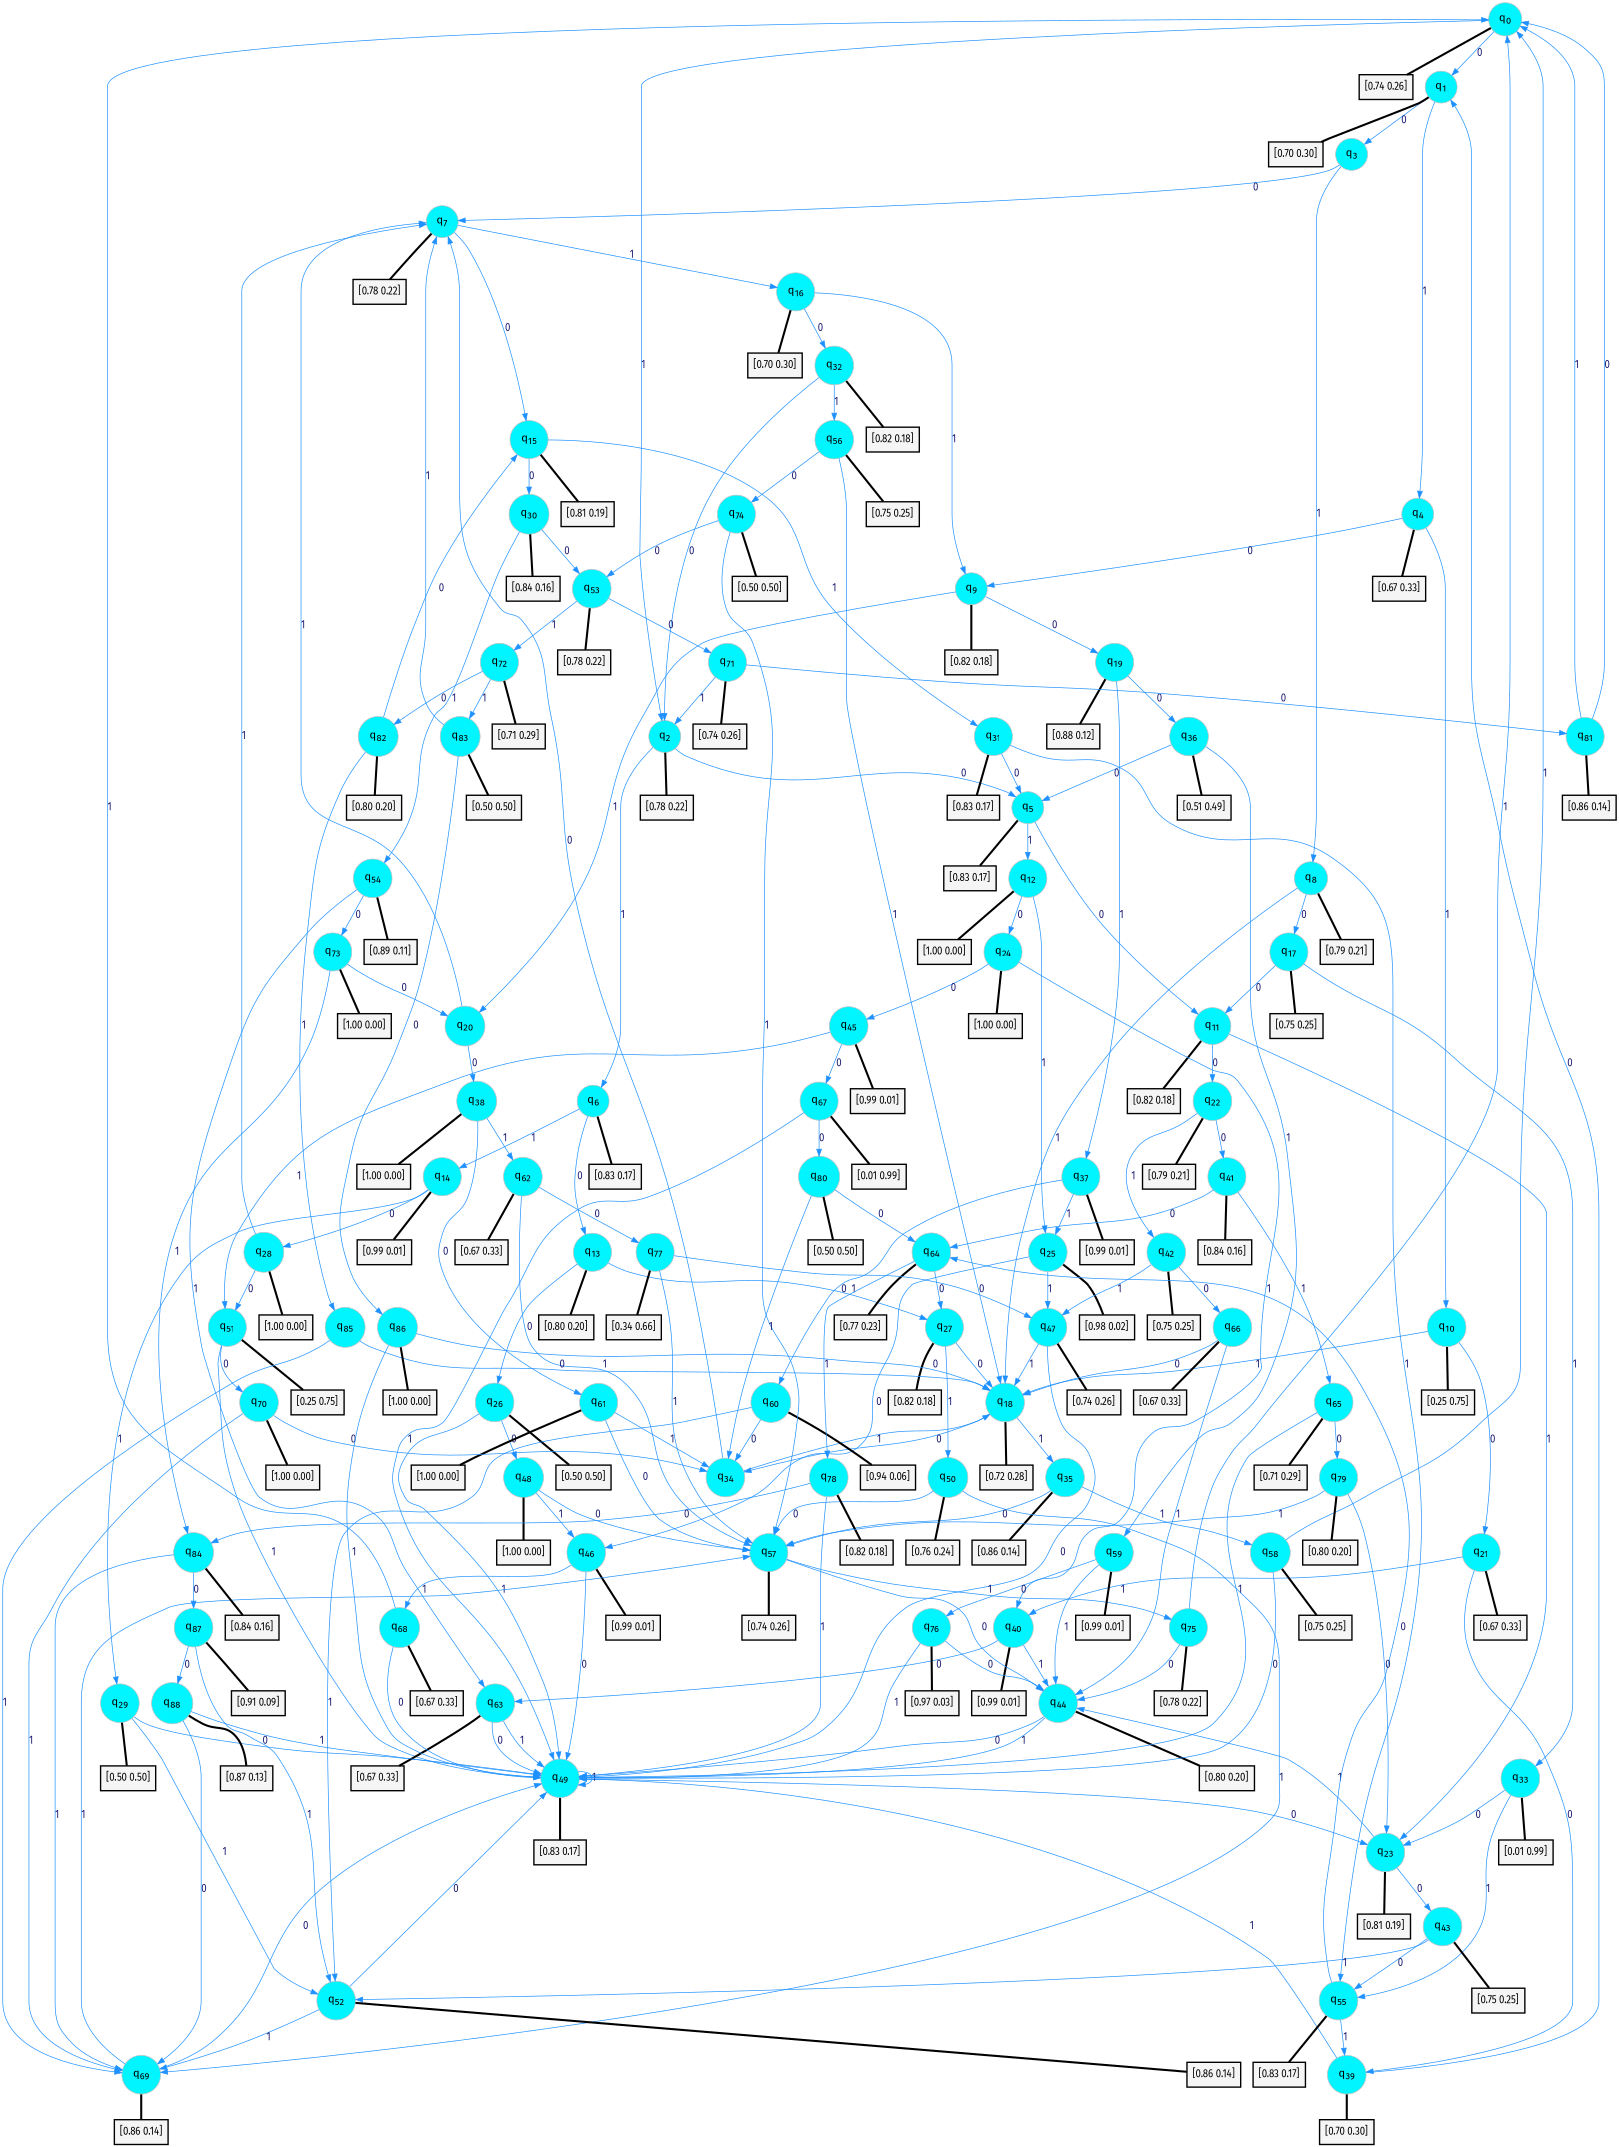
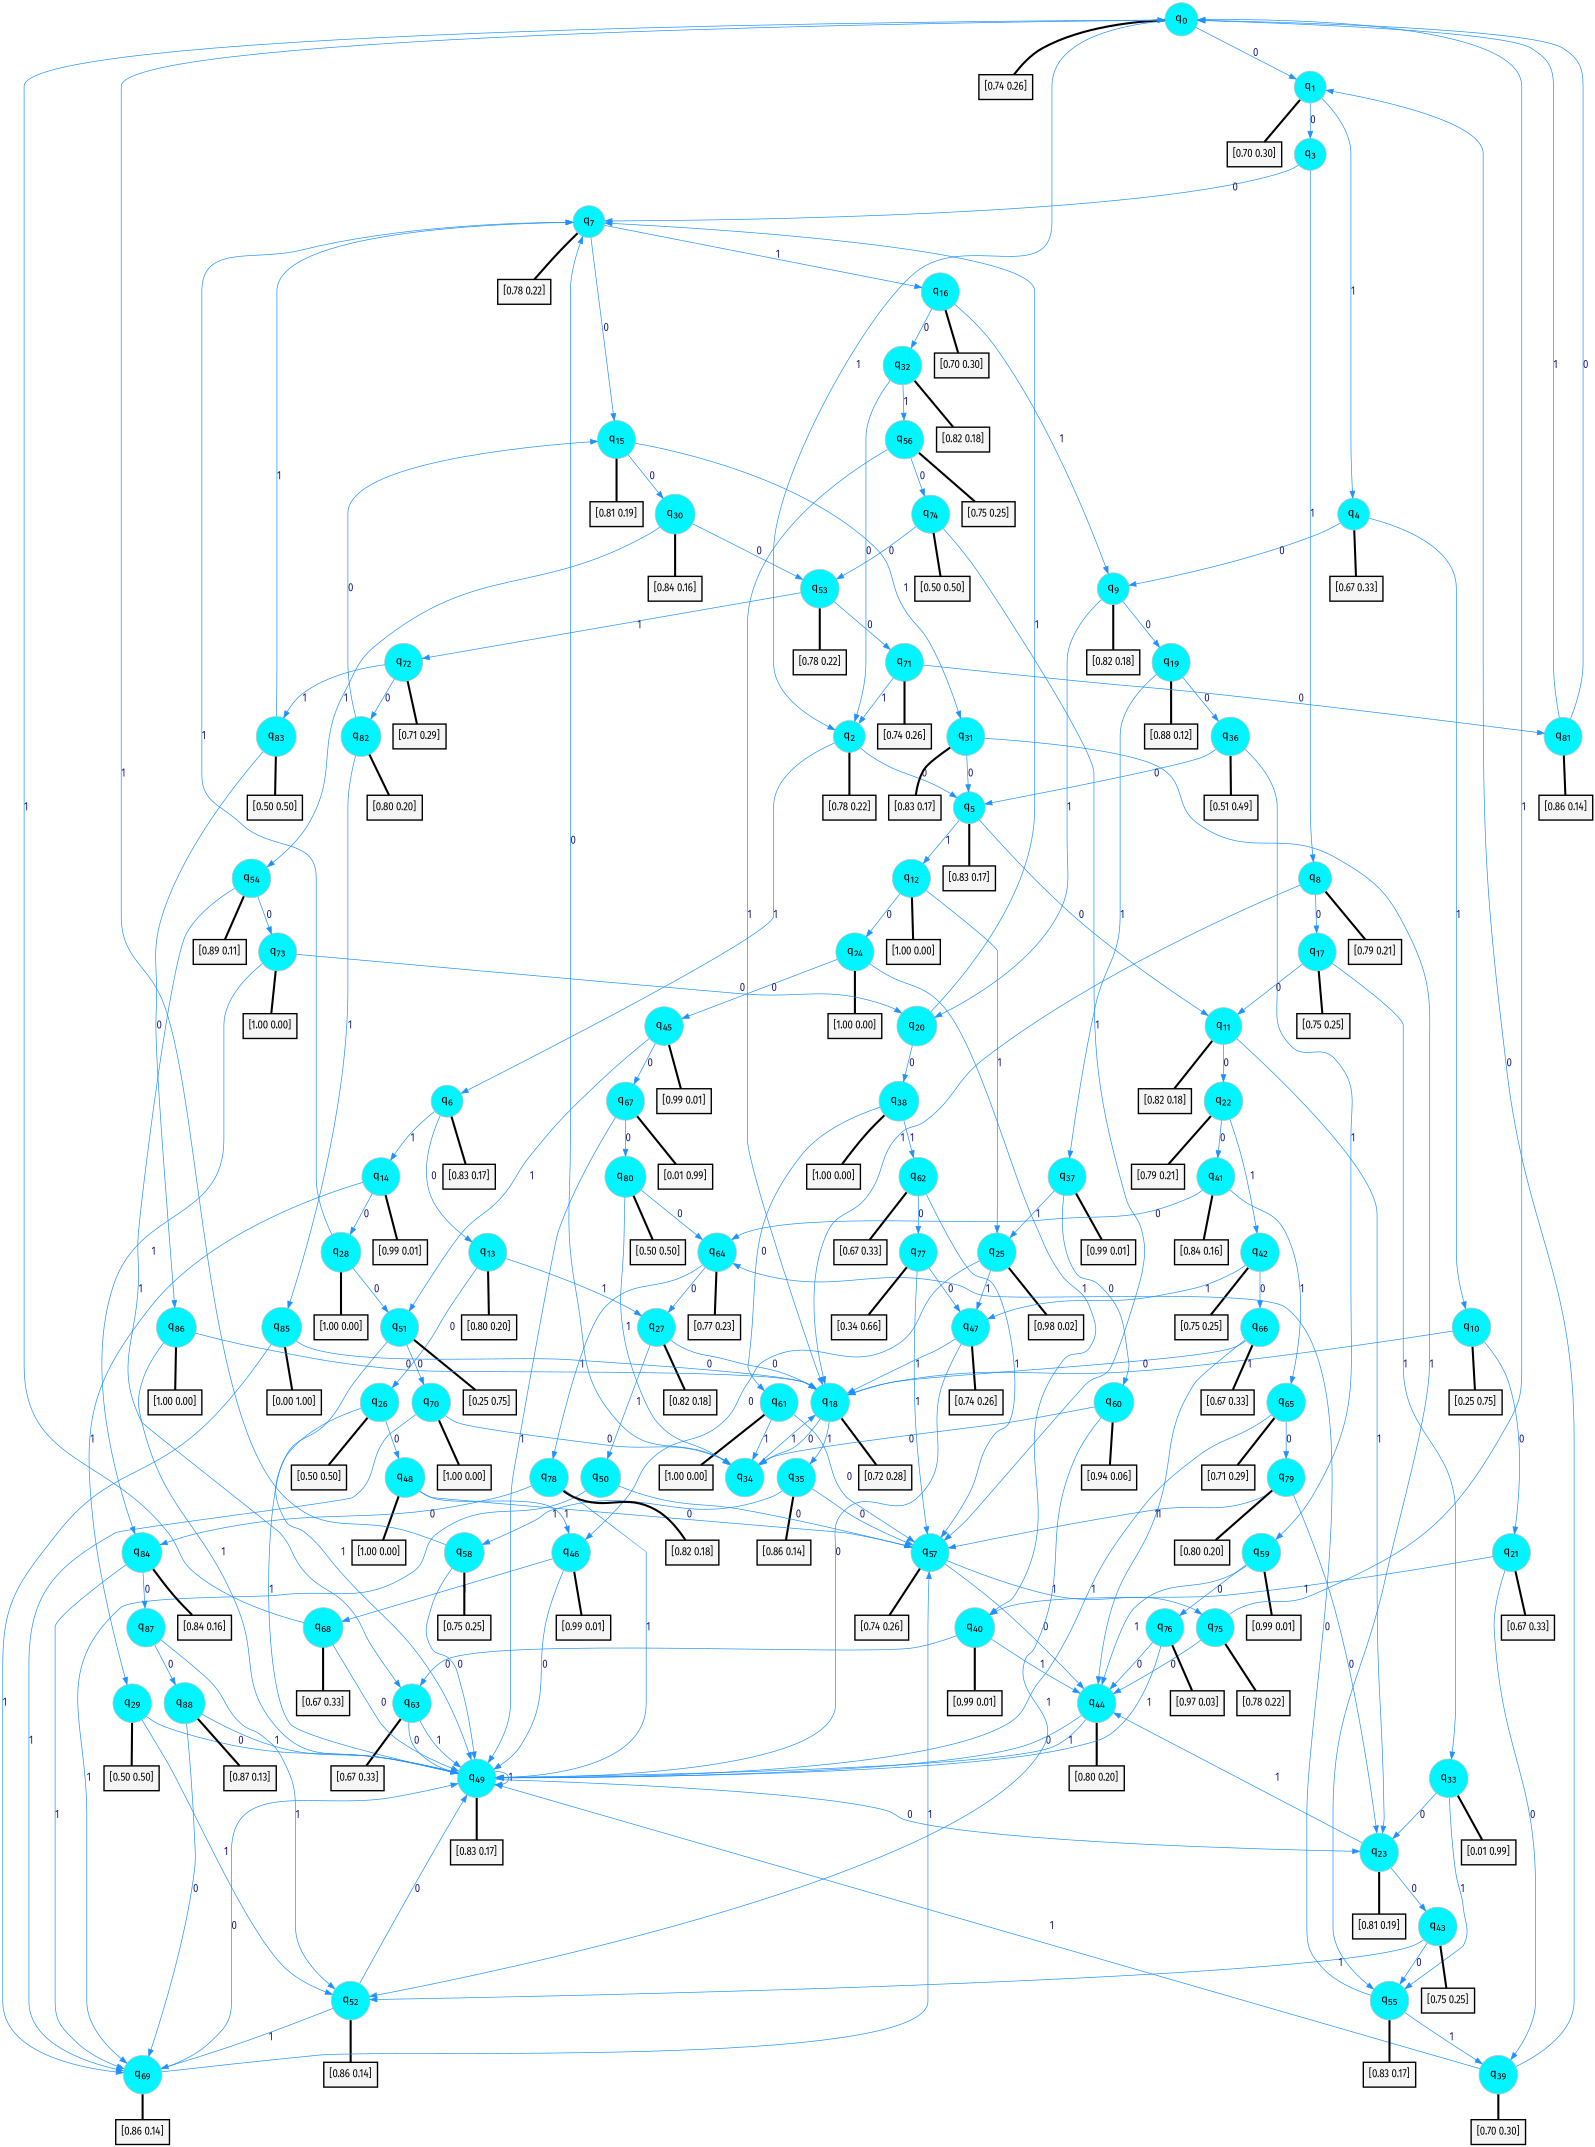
none -> (294, 1402)
(933, 1553) -> none
(258, 1703) -> none
